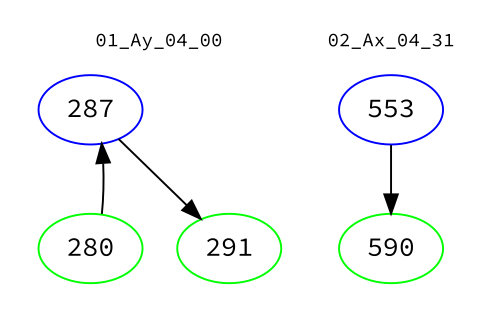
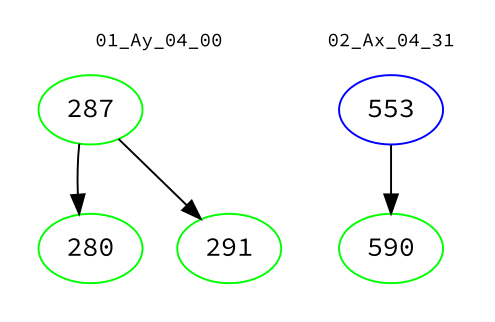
(91, 110) -> (91, 110)
(103, 189) -> (78, 169)
